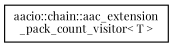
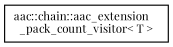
(86, 24) -> (86, 24)
